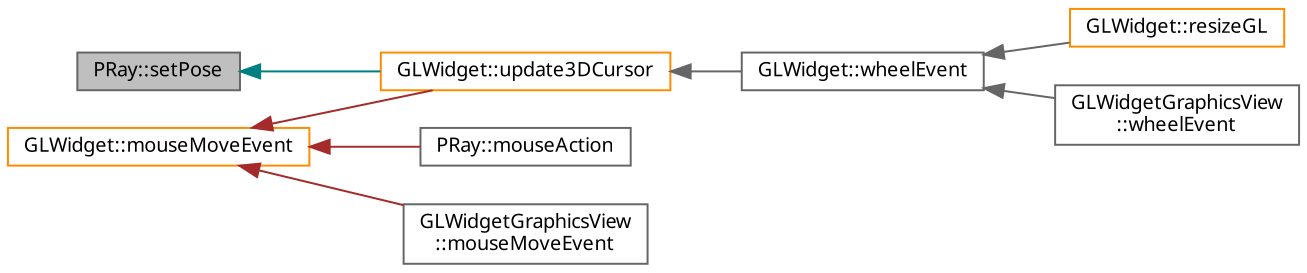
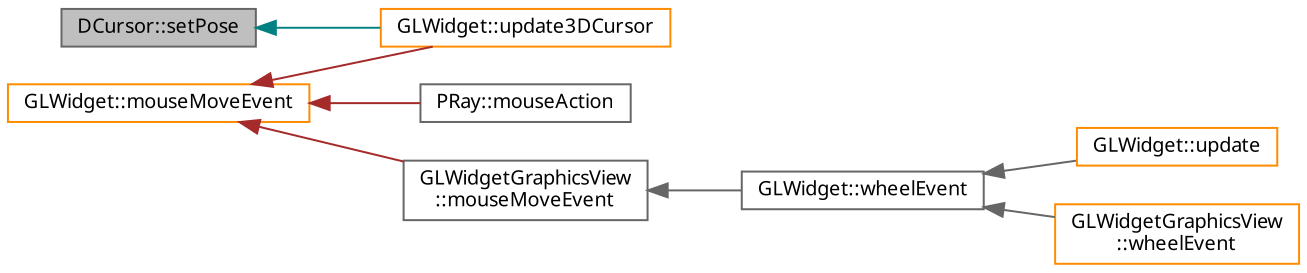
(1177, 28) -> (1177, 147)
(159, 71) -> (159, 28)
(716, 71) -> (705, 190)
(1177, 115) -> (1177, 234)
